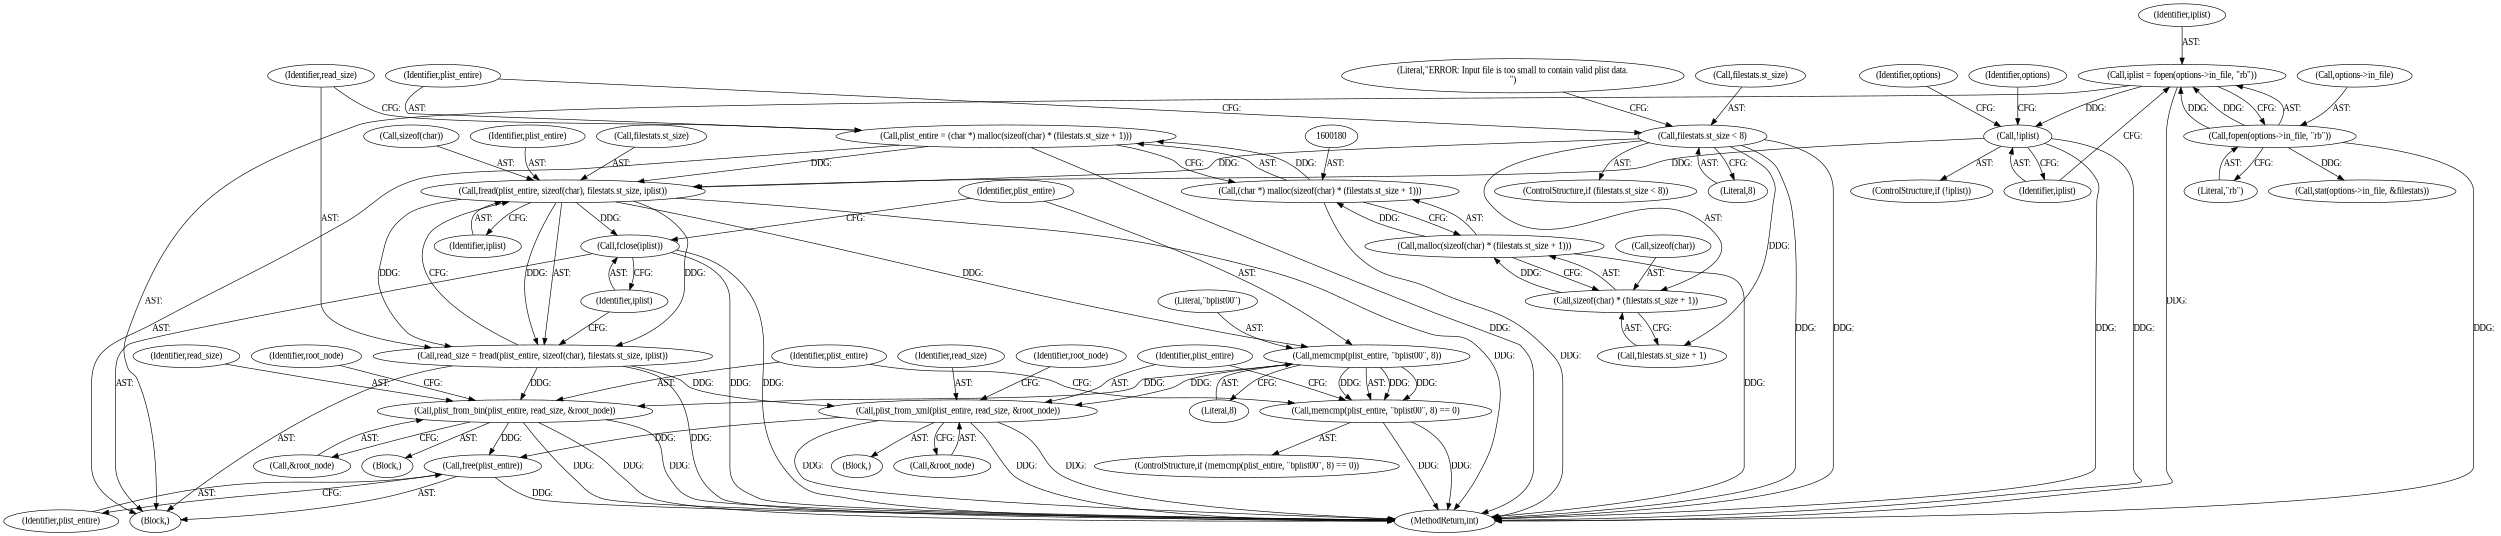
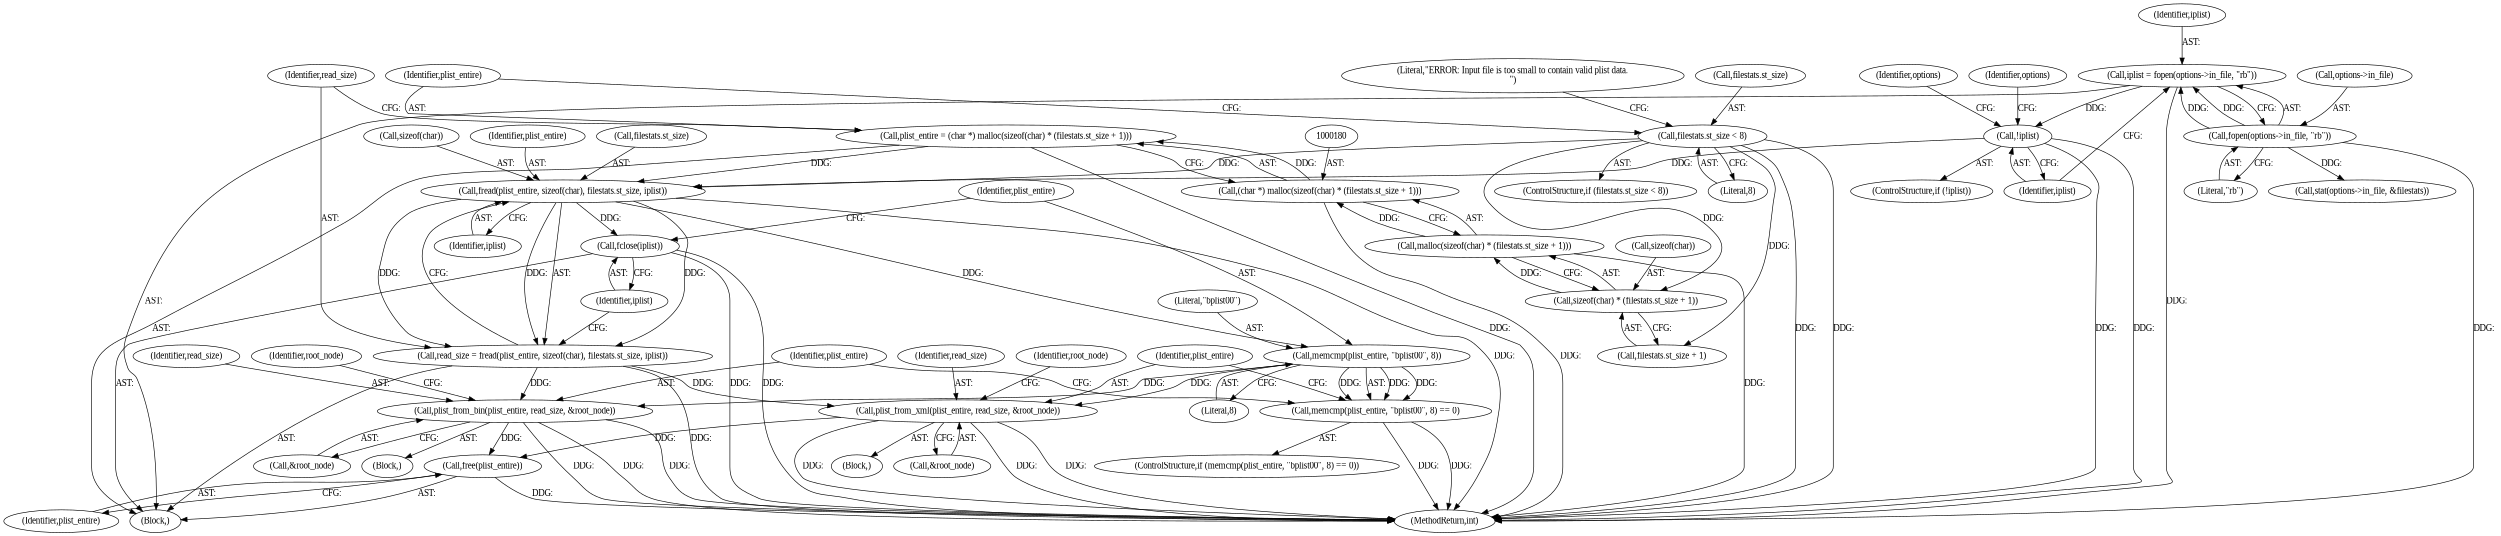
(1332, 136) -> (1332, 136)
(1715, 219) -> (1715, 219)
